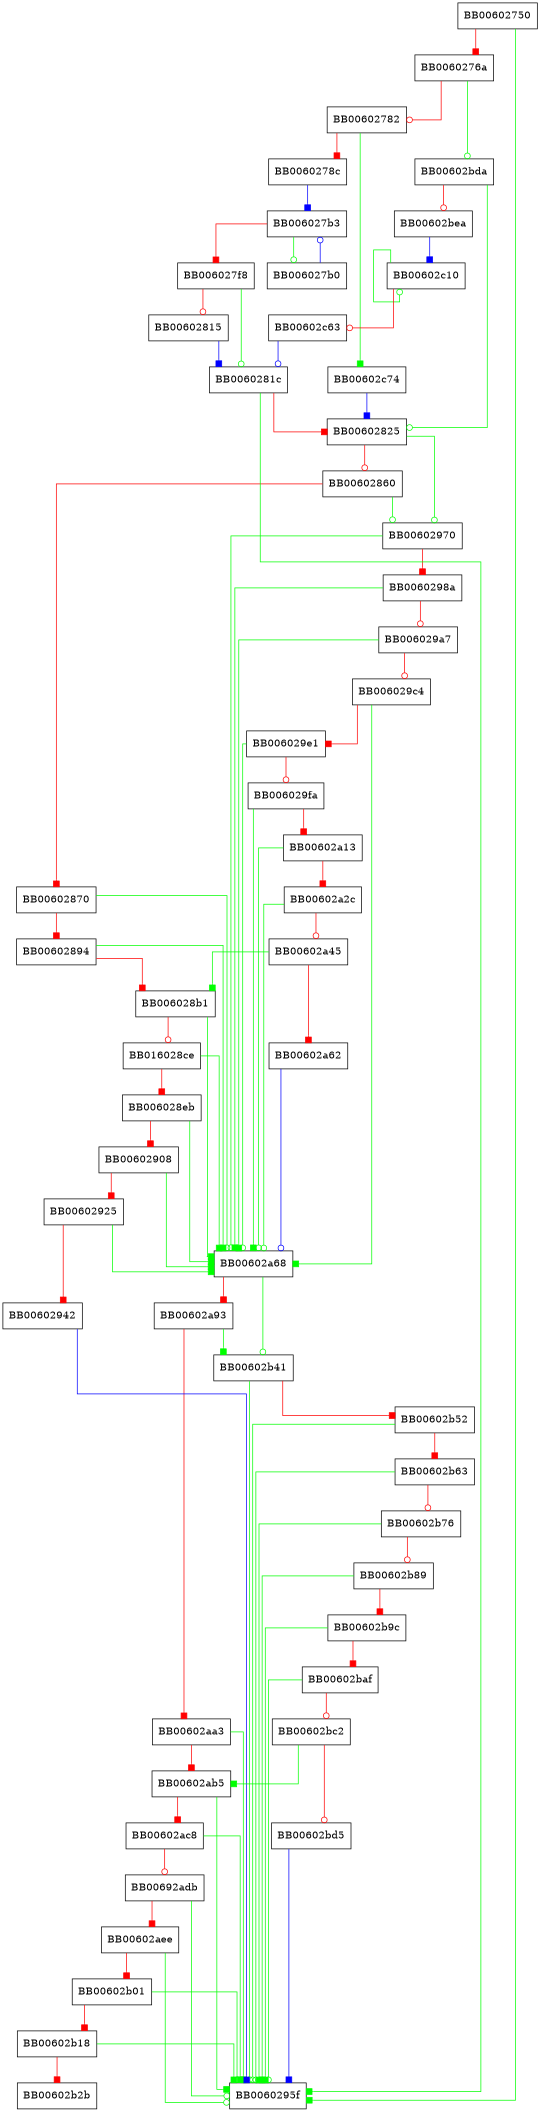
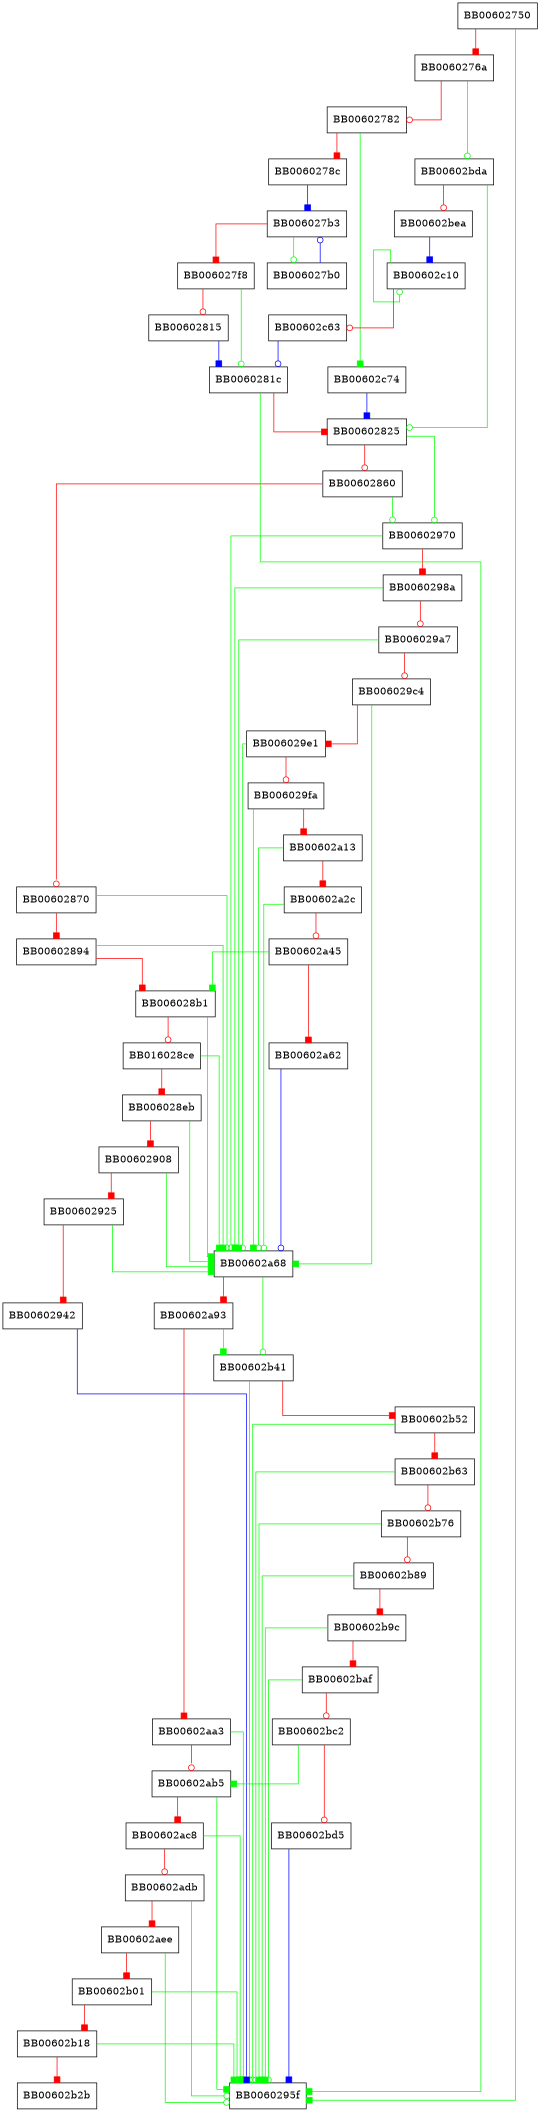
(56, 549) -> (56, 549)
(191, 1754) -> (191, 1754)
(165, 1888) -> (165, 1888)
